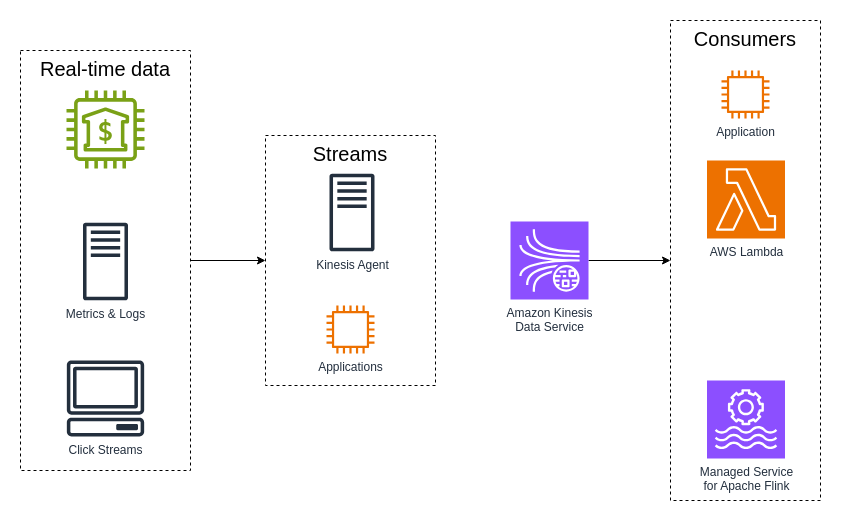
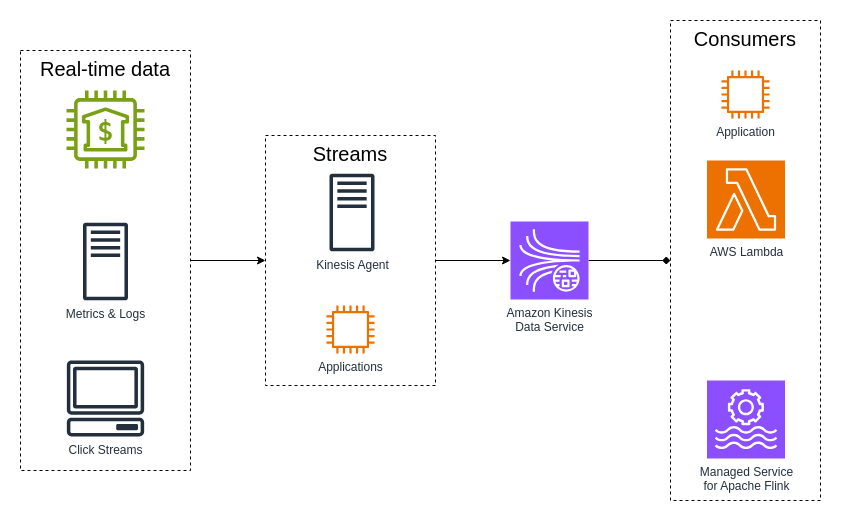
none -> (470, 261)
(662, 261) -> (662, 261)
